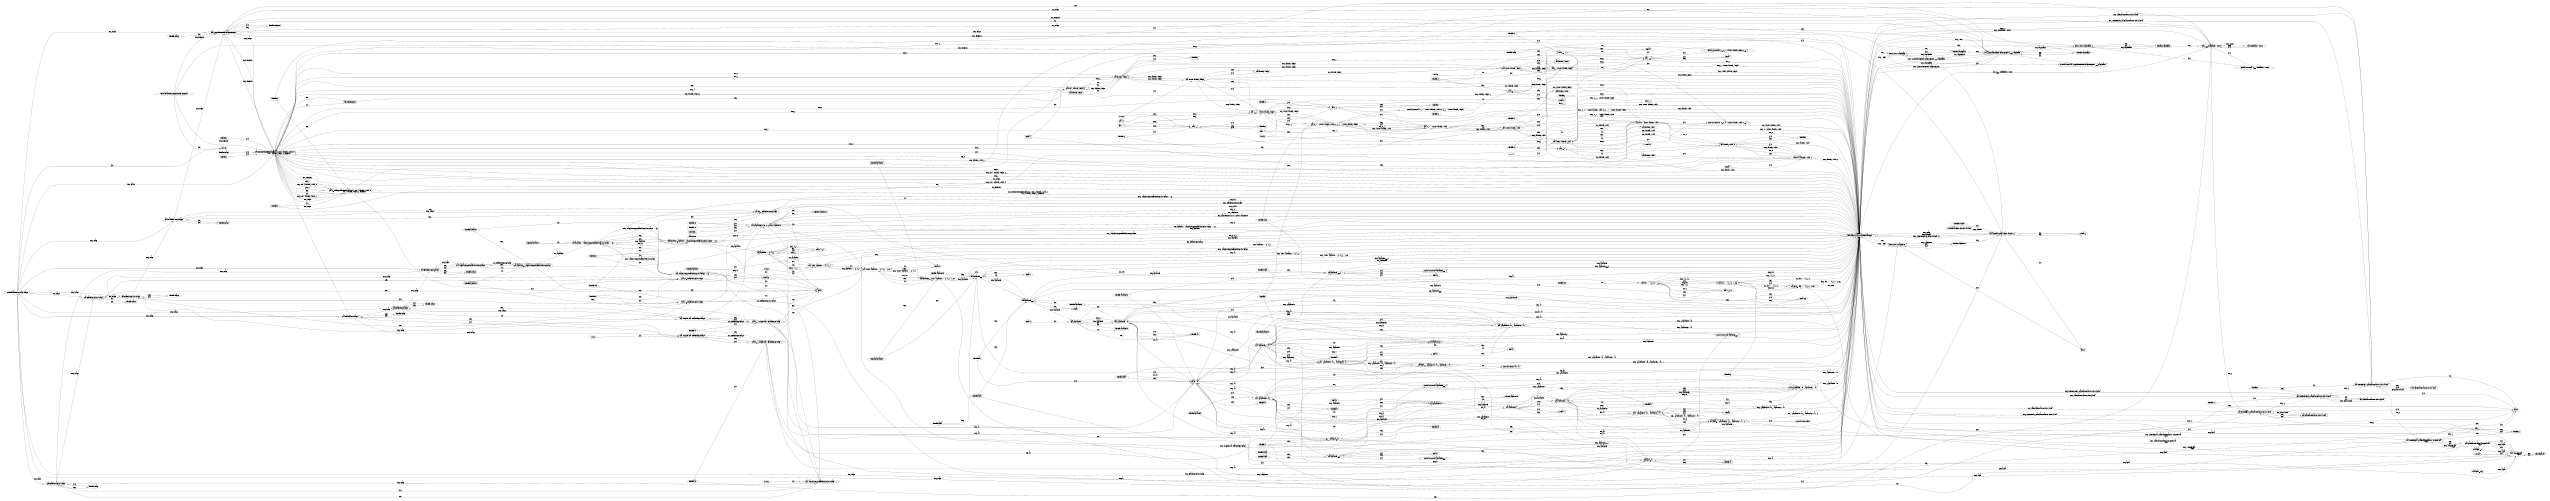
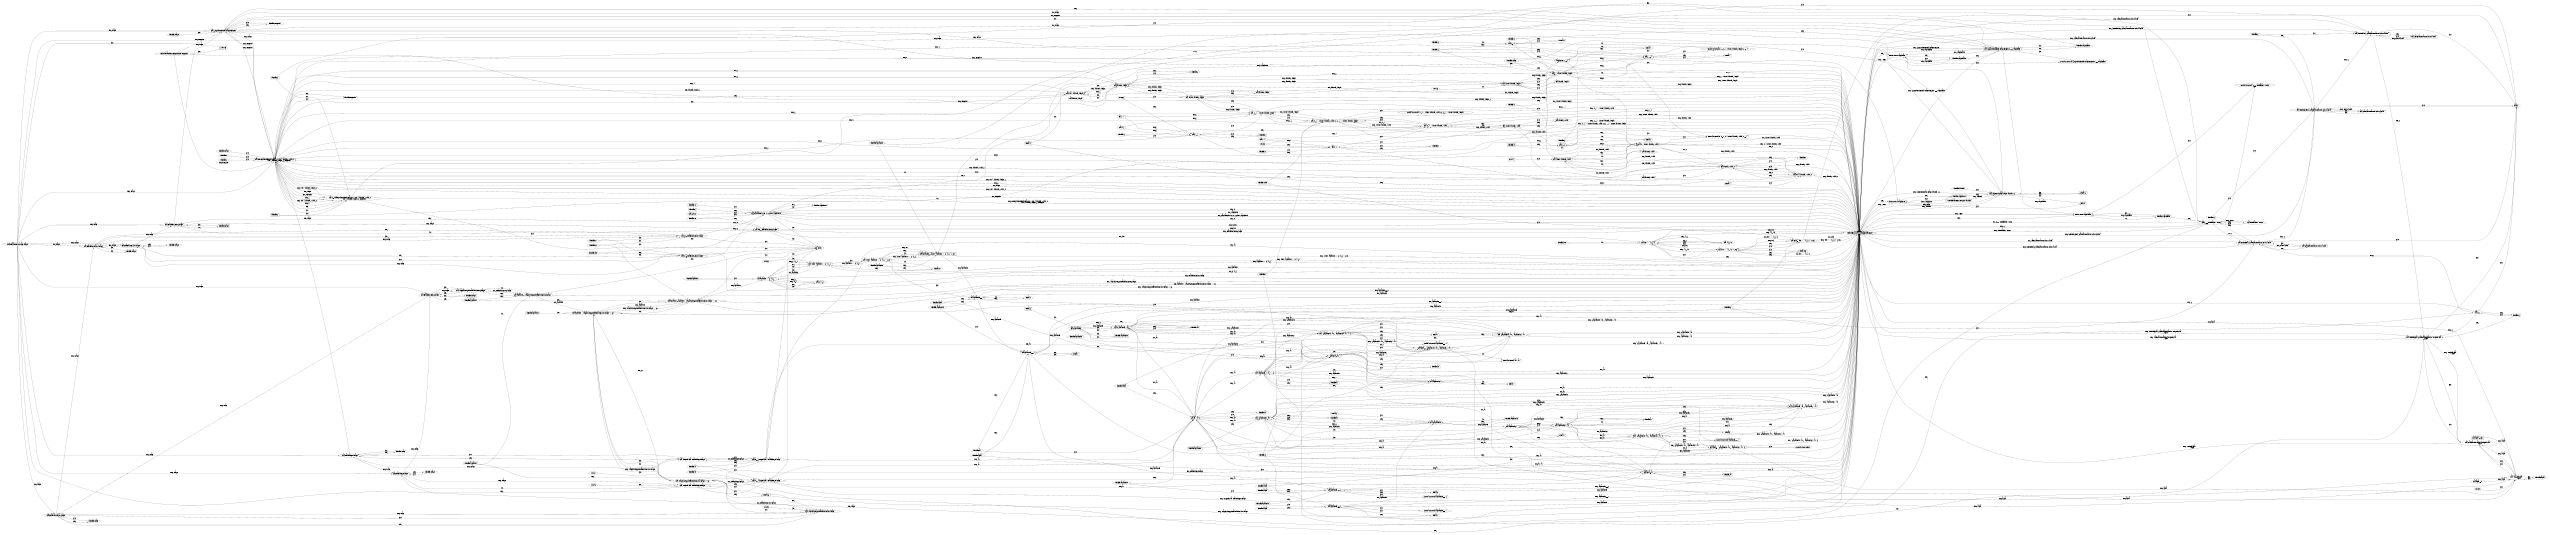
(1562, 53) -> (1562, 61)
none -> (593, 485)
